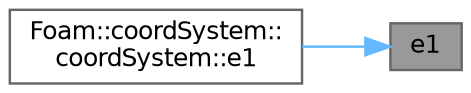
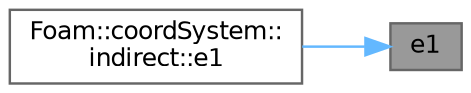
(156, 47) -> (156, 47)
